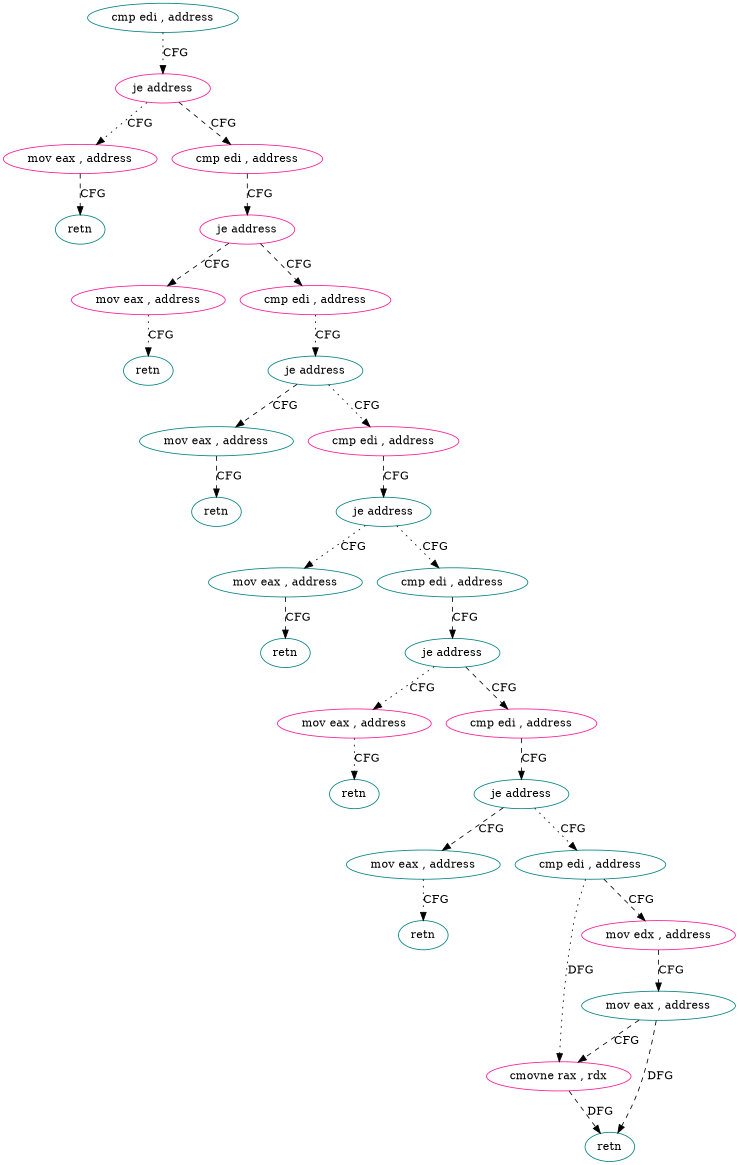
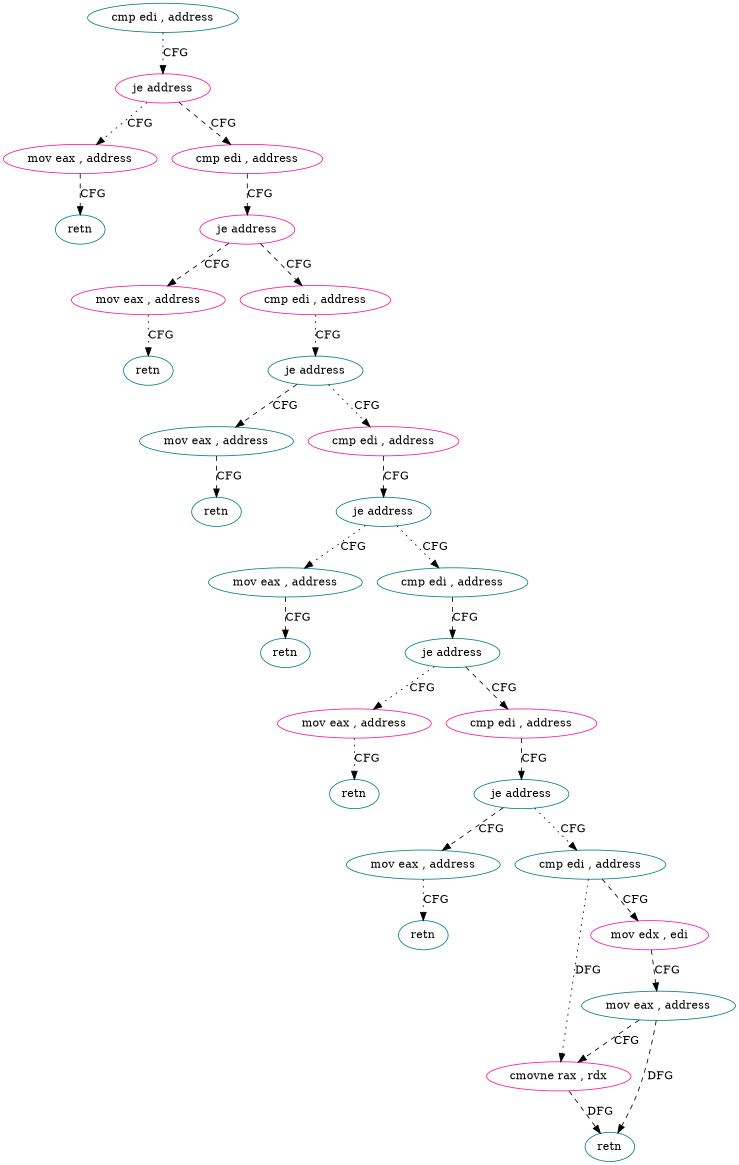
(659, 935) -> (650, 935)
